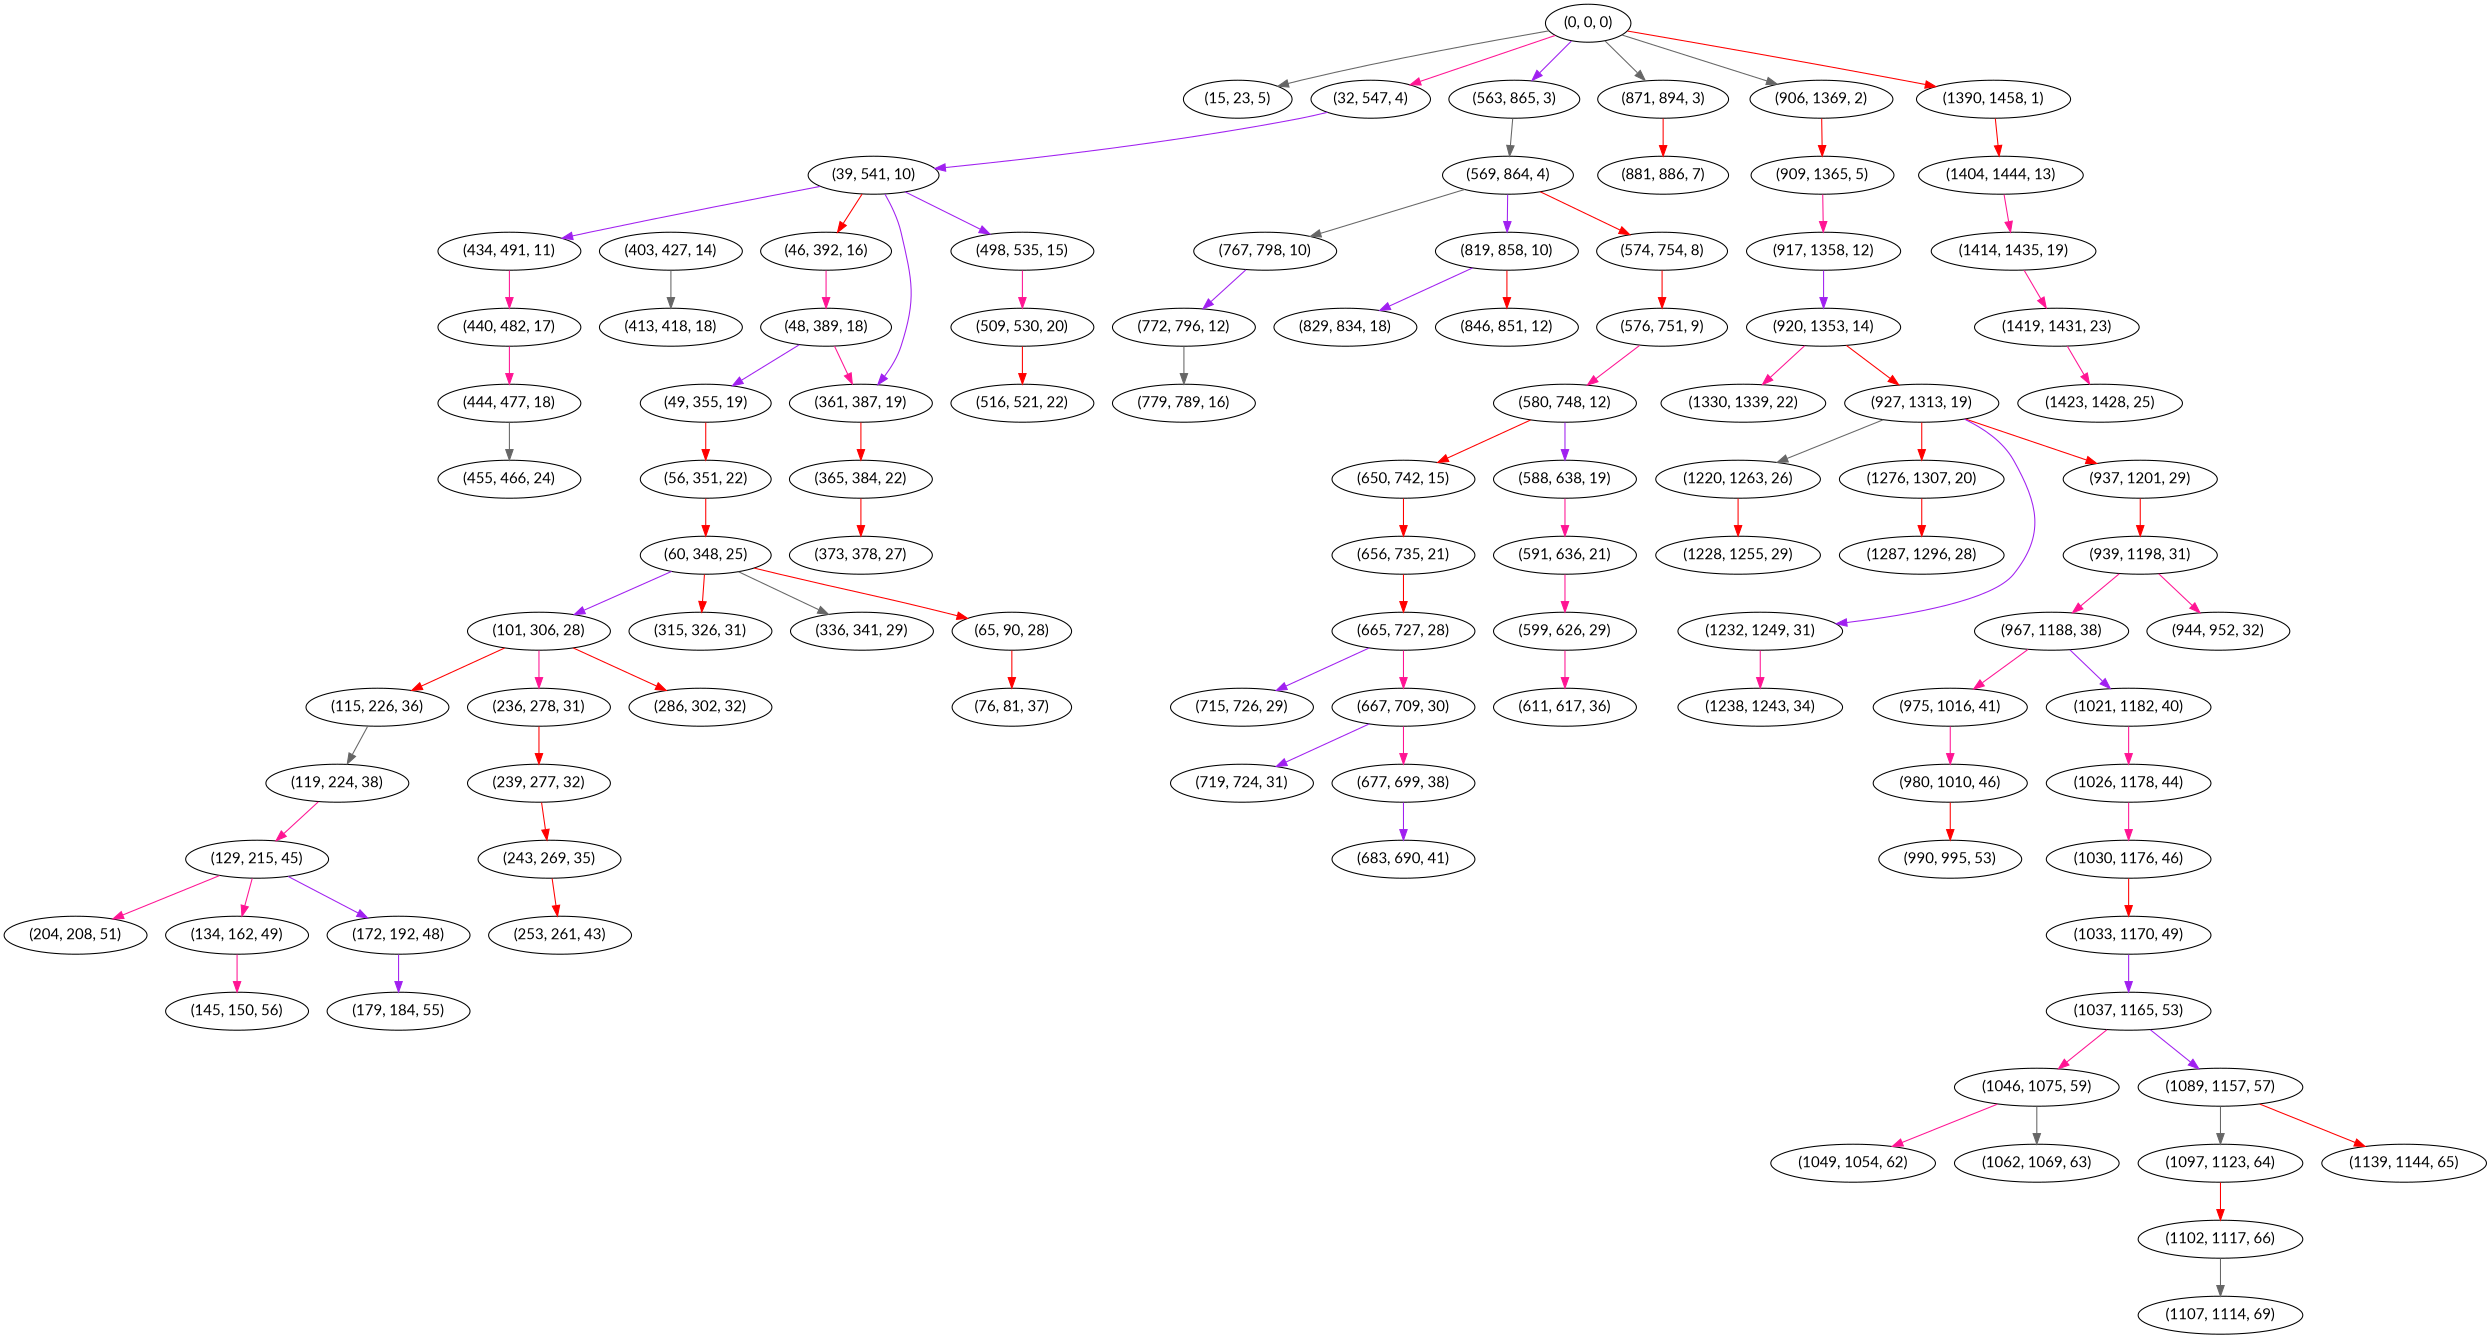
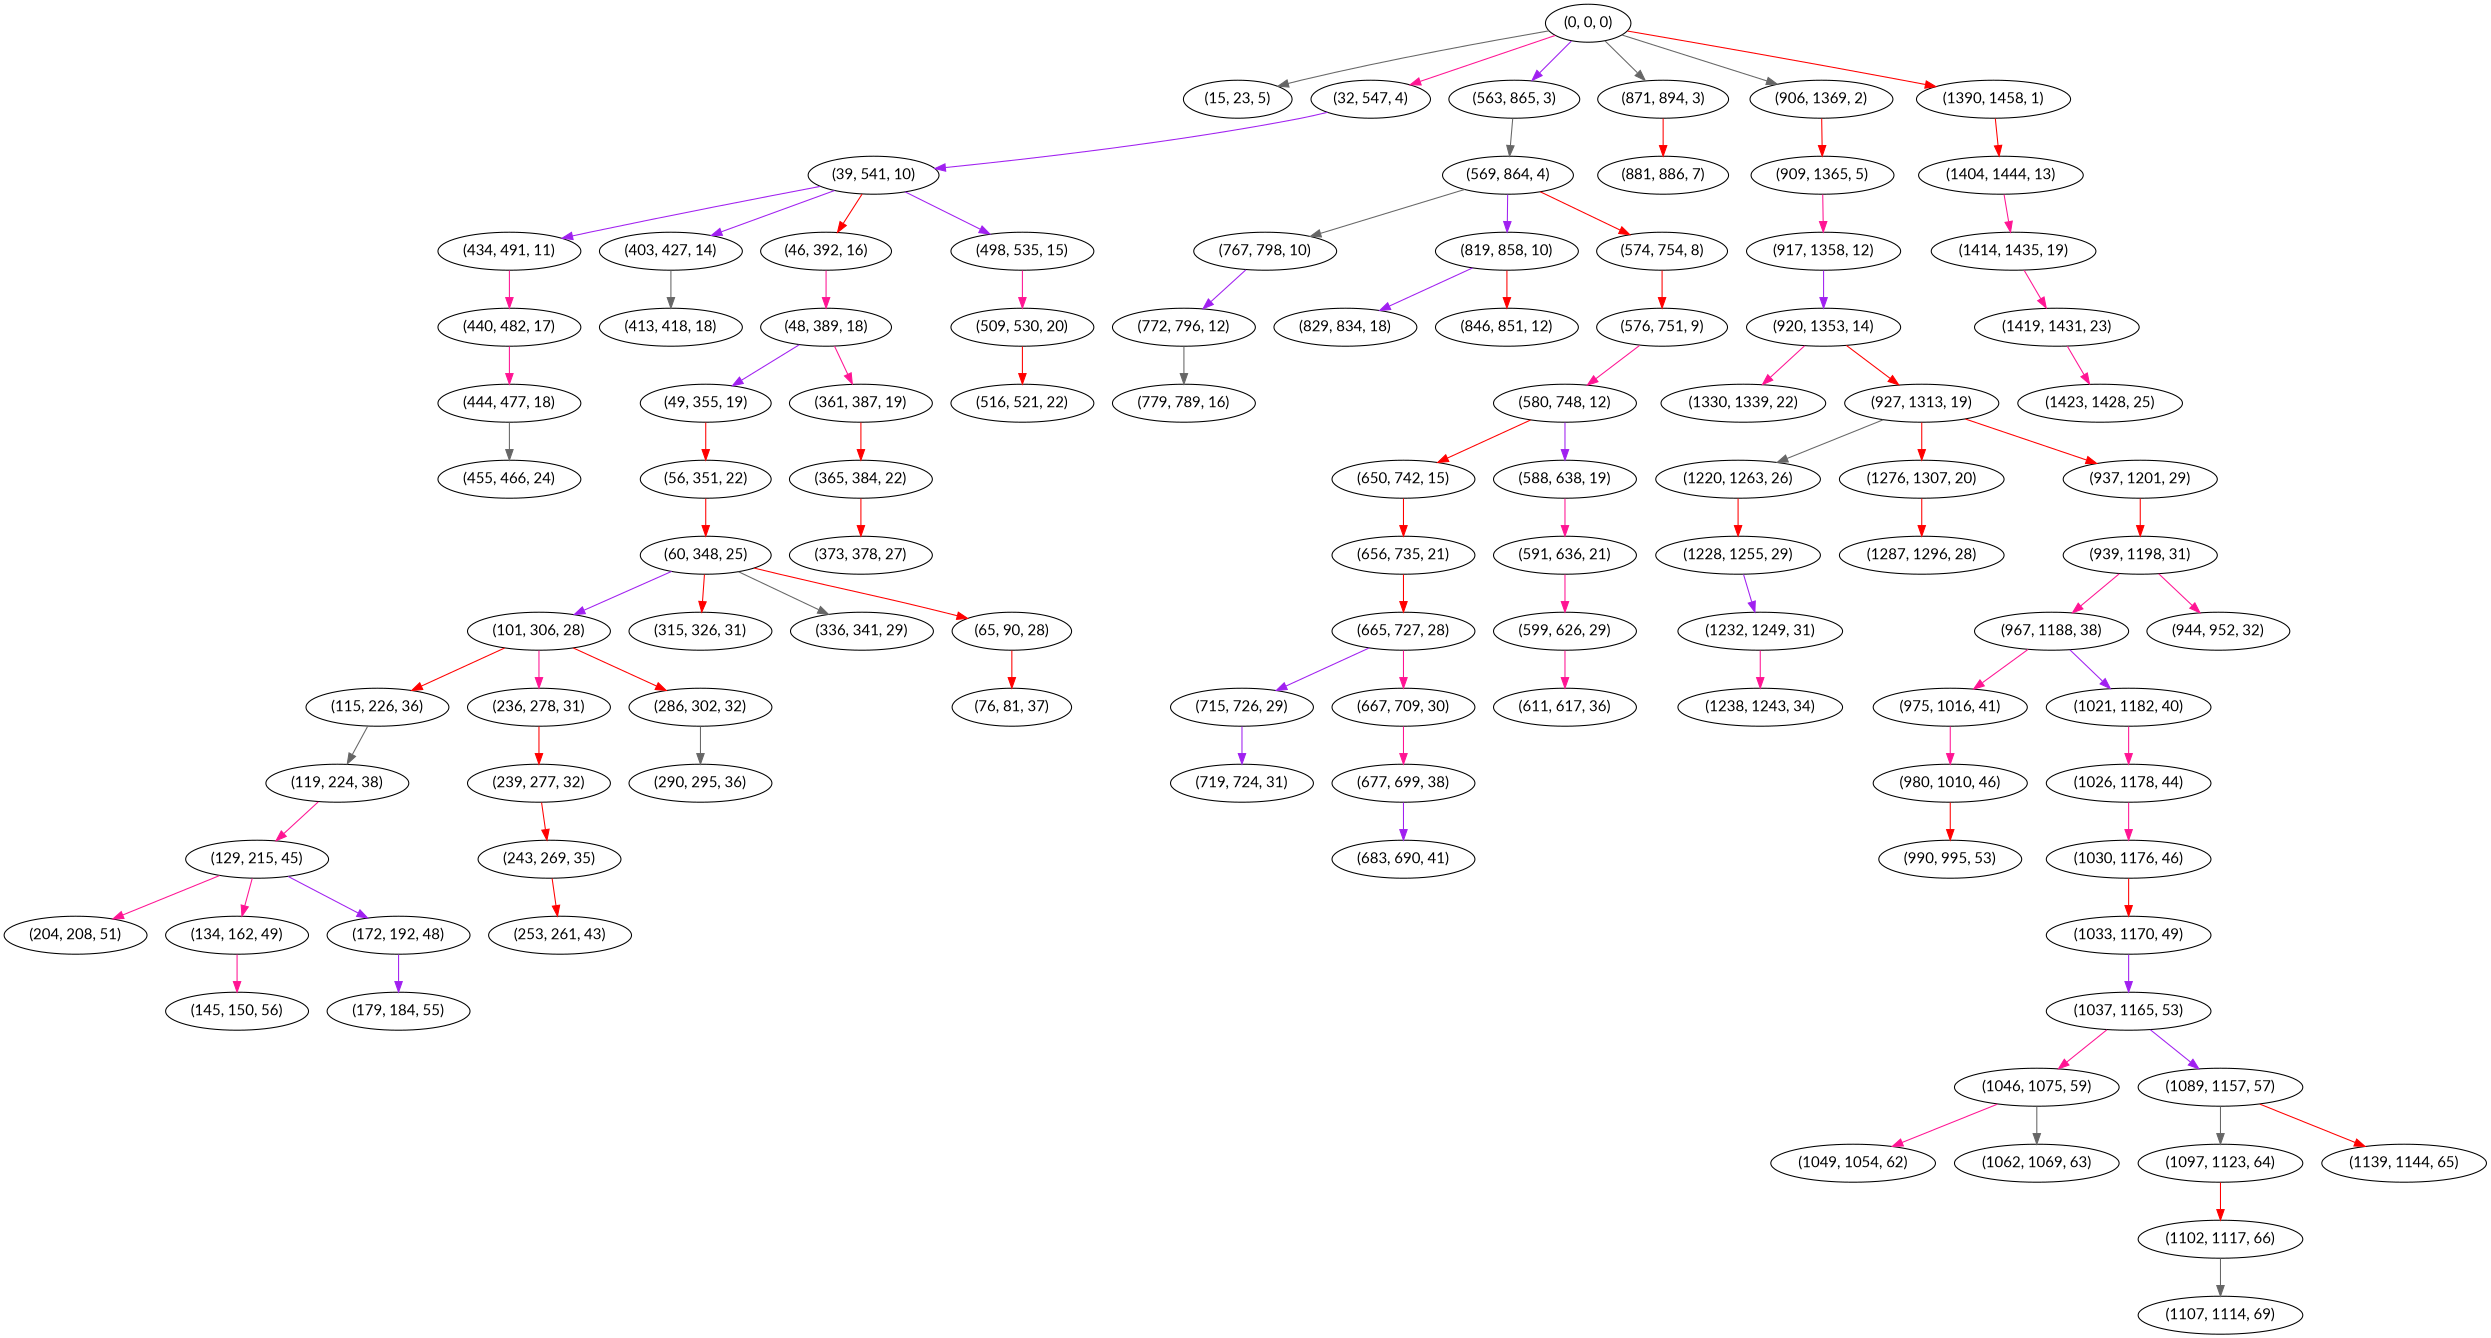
(911, 286) -> (778, 211)
(2017, 569) -> (1748, 588)
(1328, 743) -> (1242, 740)
none -> (700, 783)
